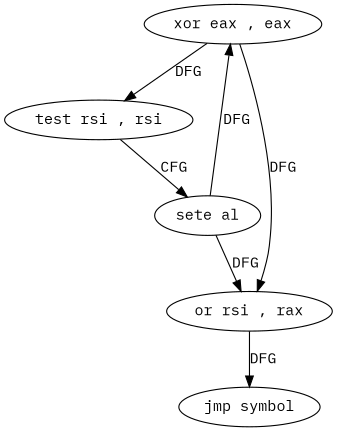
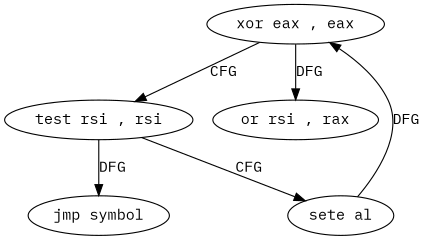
(188, 72) -> (224, 72)
(226, 258) -> none
(249, 354) -> (99, 162)
